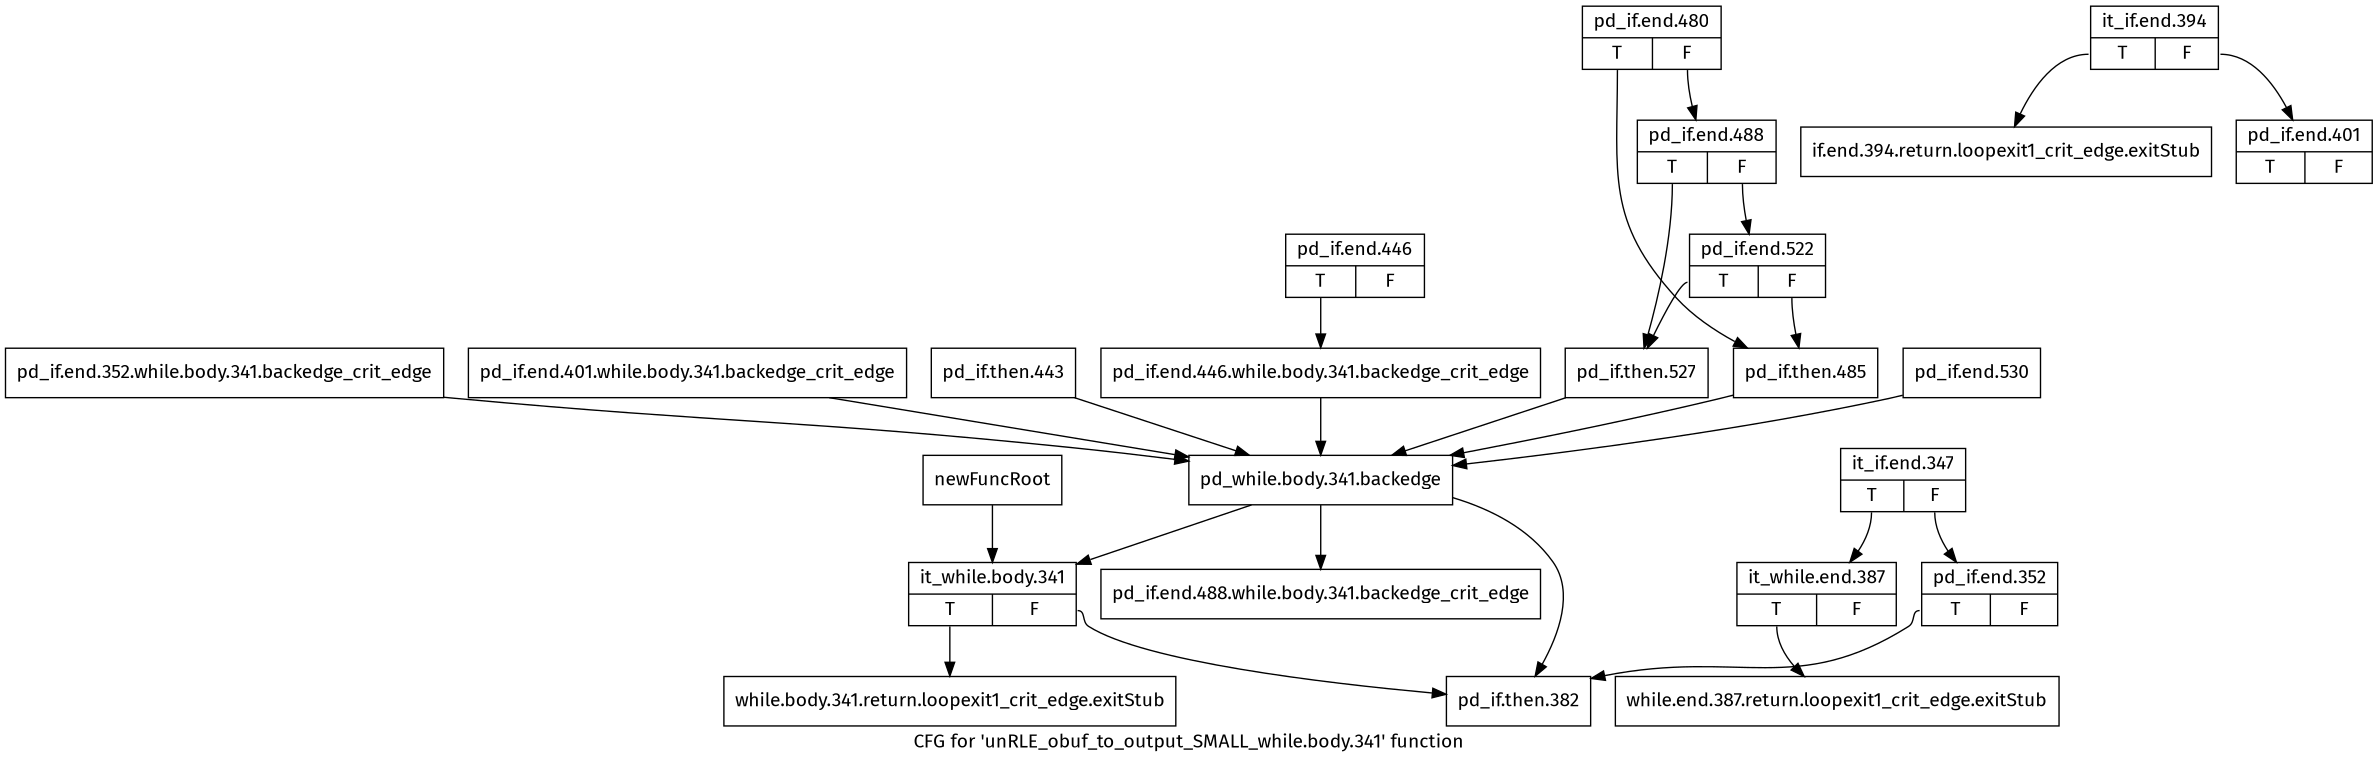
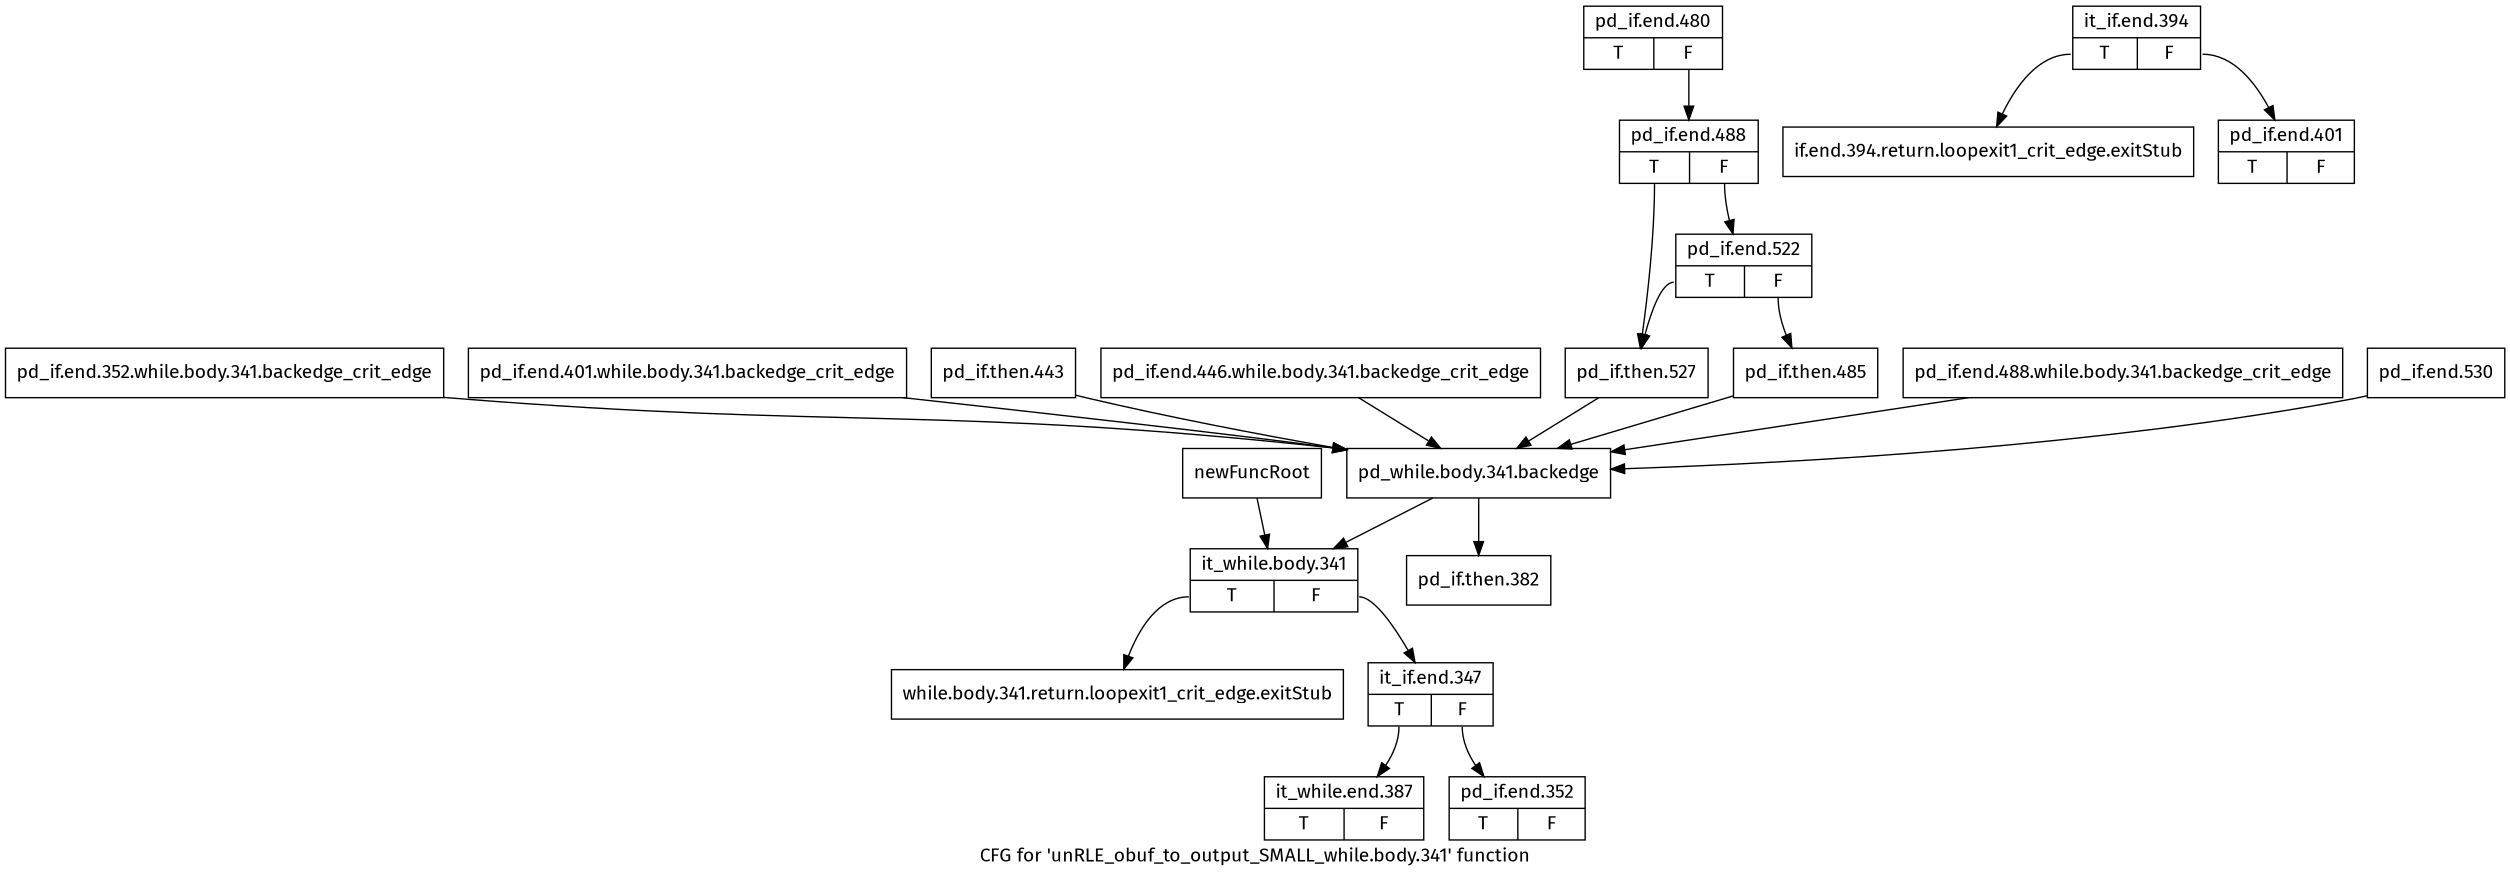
(1630, 227) -> none
(1355, 266) -> none
(1321, 530) -> (1797, 424)
(1771, 667) -> none
(1247, 670) -> (1388, 619)
(1837, 701) -> none
